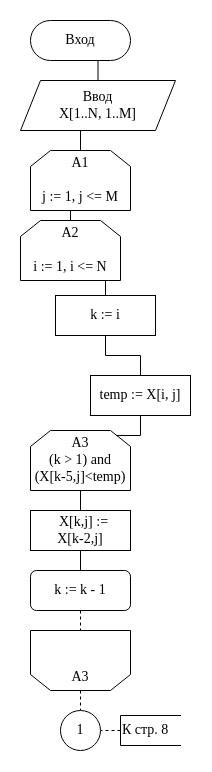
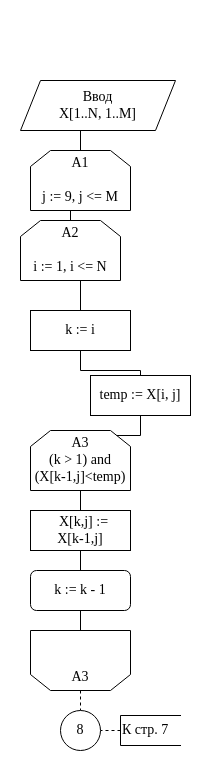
(81, 41) -> none
(98, 62) -> none
(81, 181) -> (81, 181)
(106, 316) -> (81, 331)
(81, 461) -> (81, 461)
(81, 531) -> (81, 531)
(81, 621) -> (81, 621)
(81, 731) -> (81, 731)
(145, 731) -> (145, 731)
